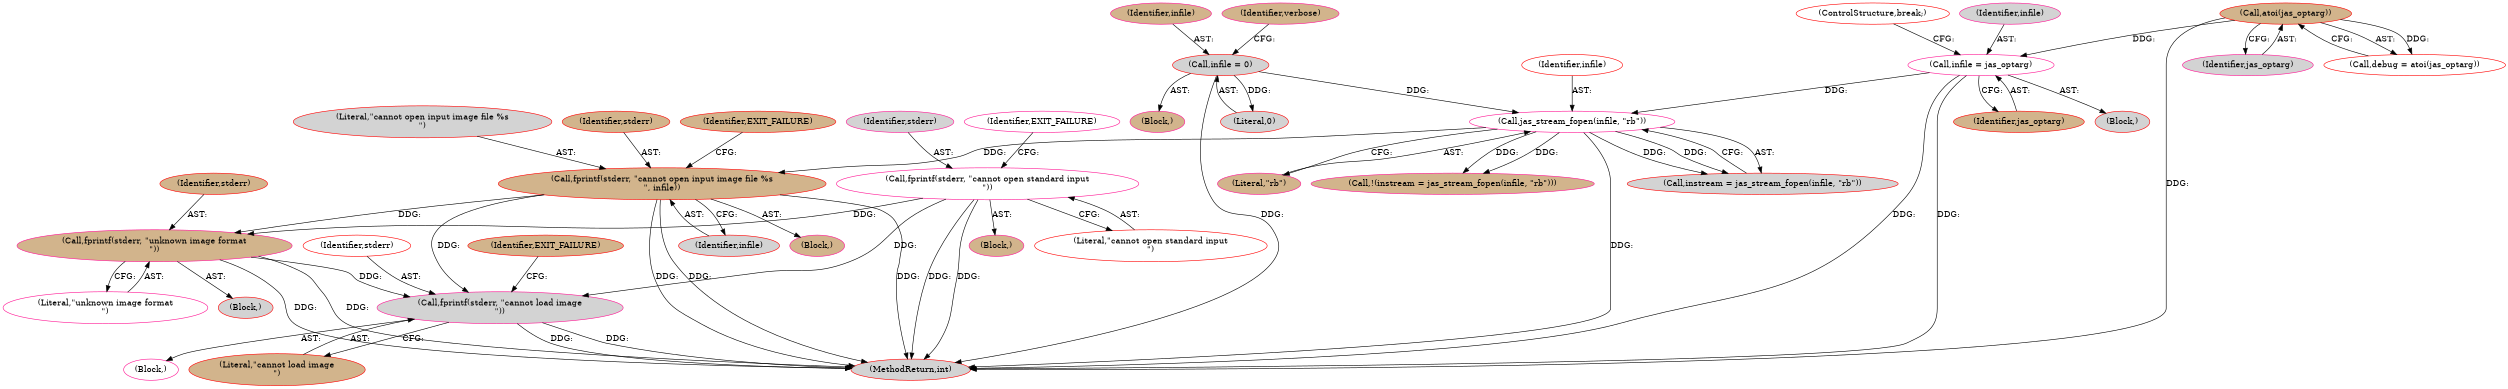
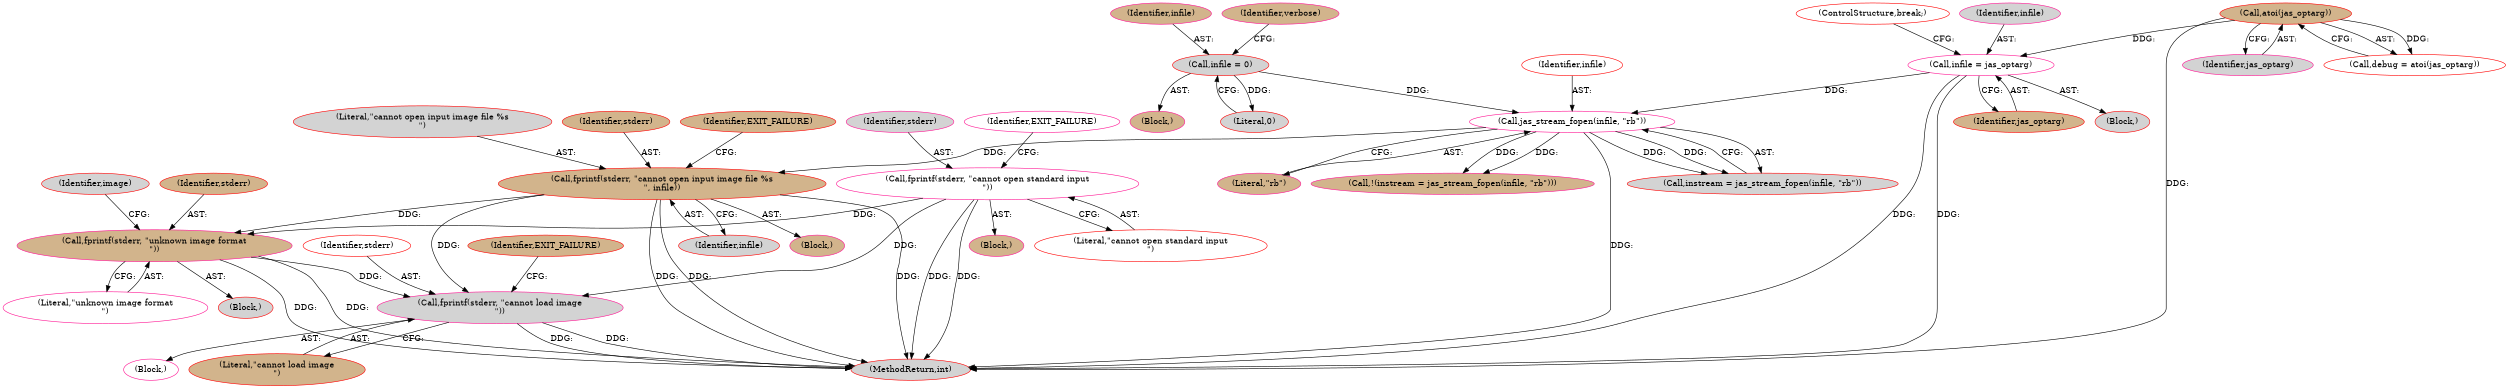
(1230, 91) -> (1230, 91)
none -> (95, 184)
(1233, 290) -> none
